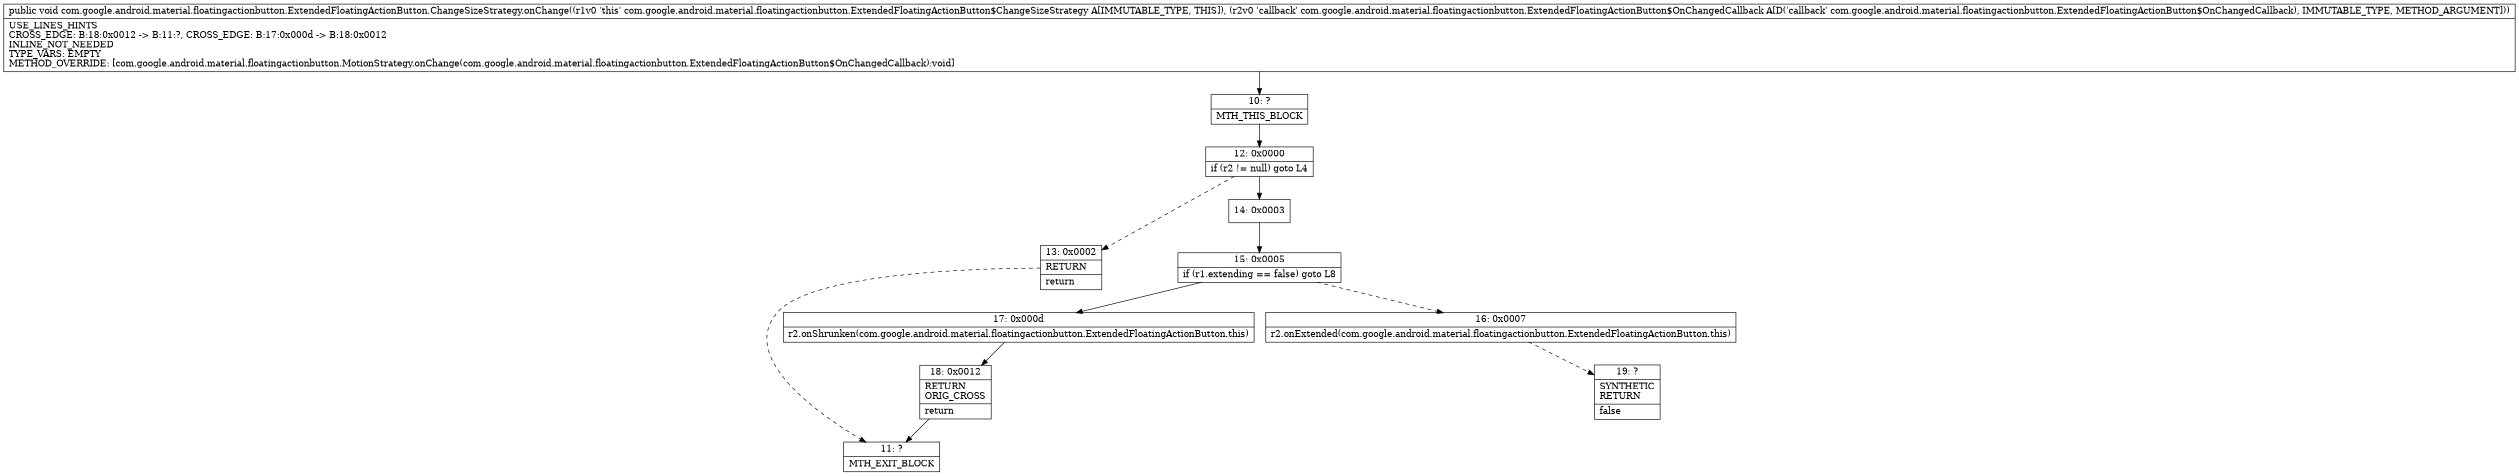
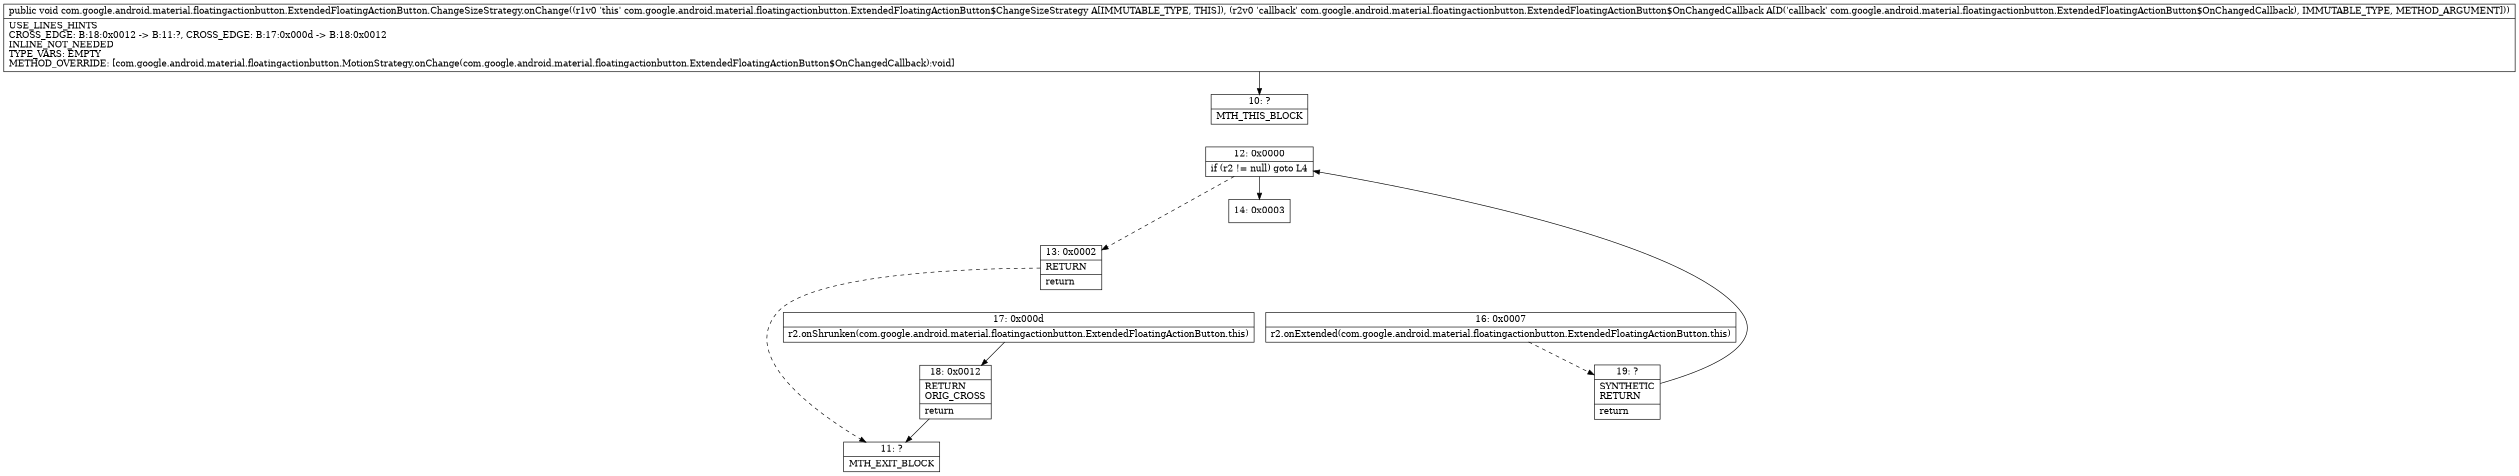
(1259, 132) -> (1599, 238)
(1259, 268) -> none
(1610, 411) -> (1614, 411)
